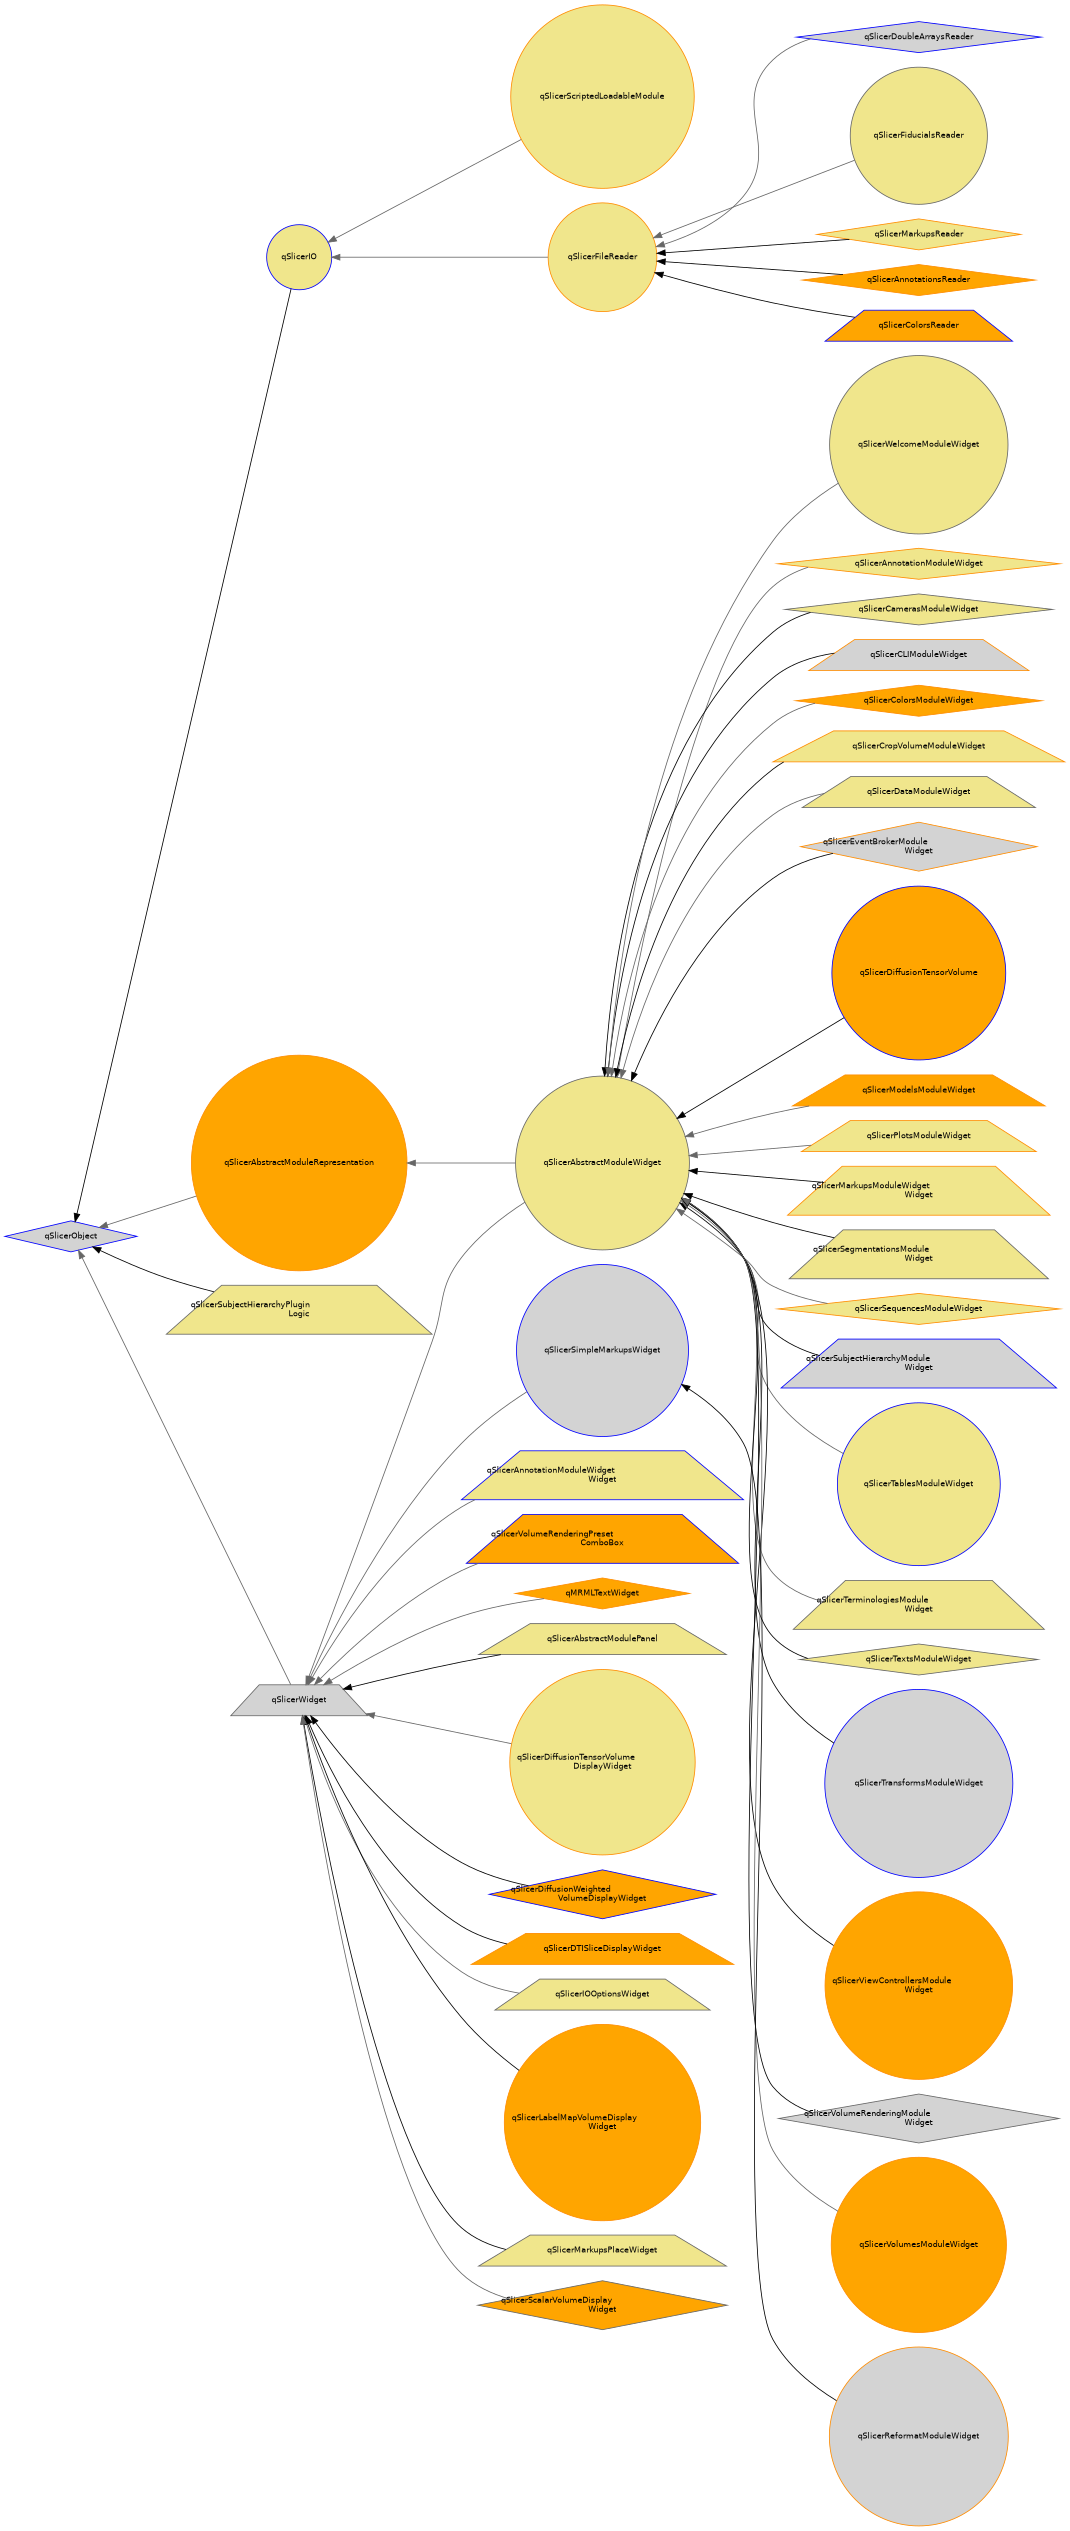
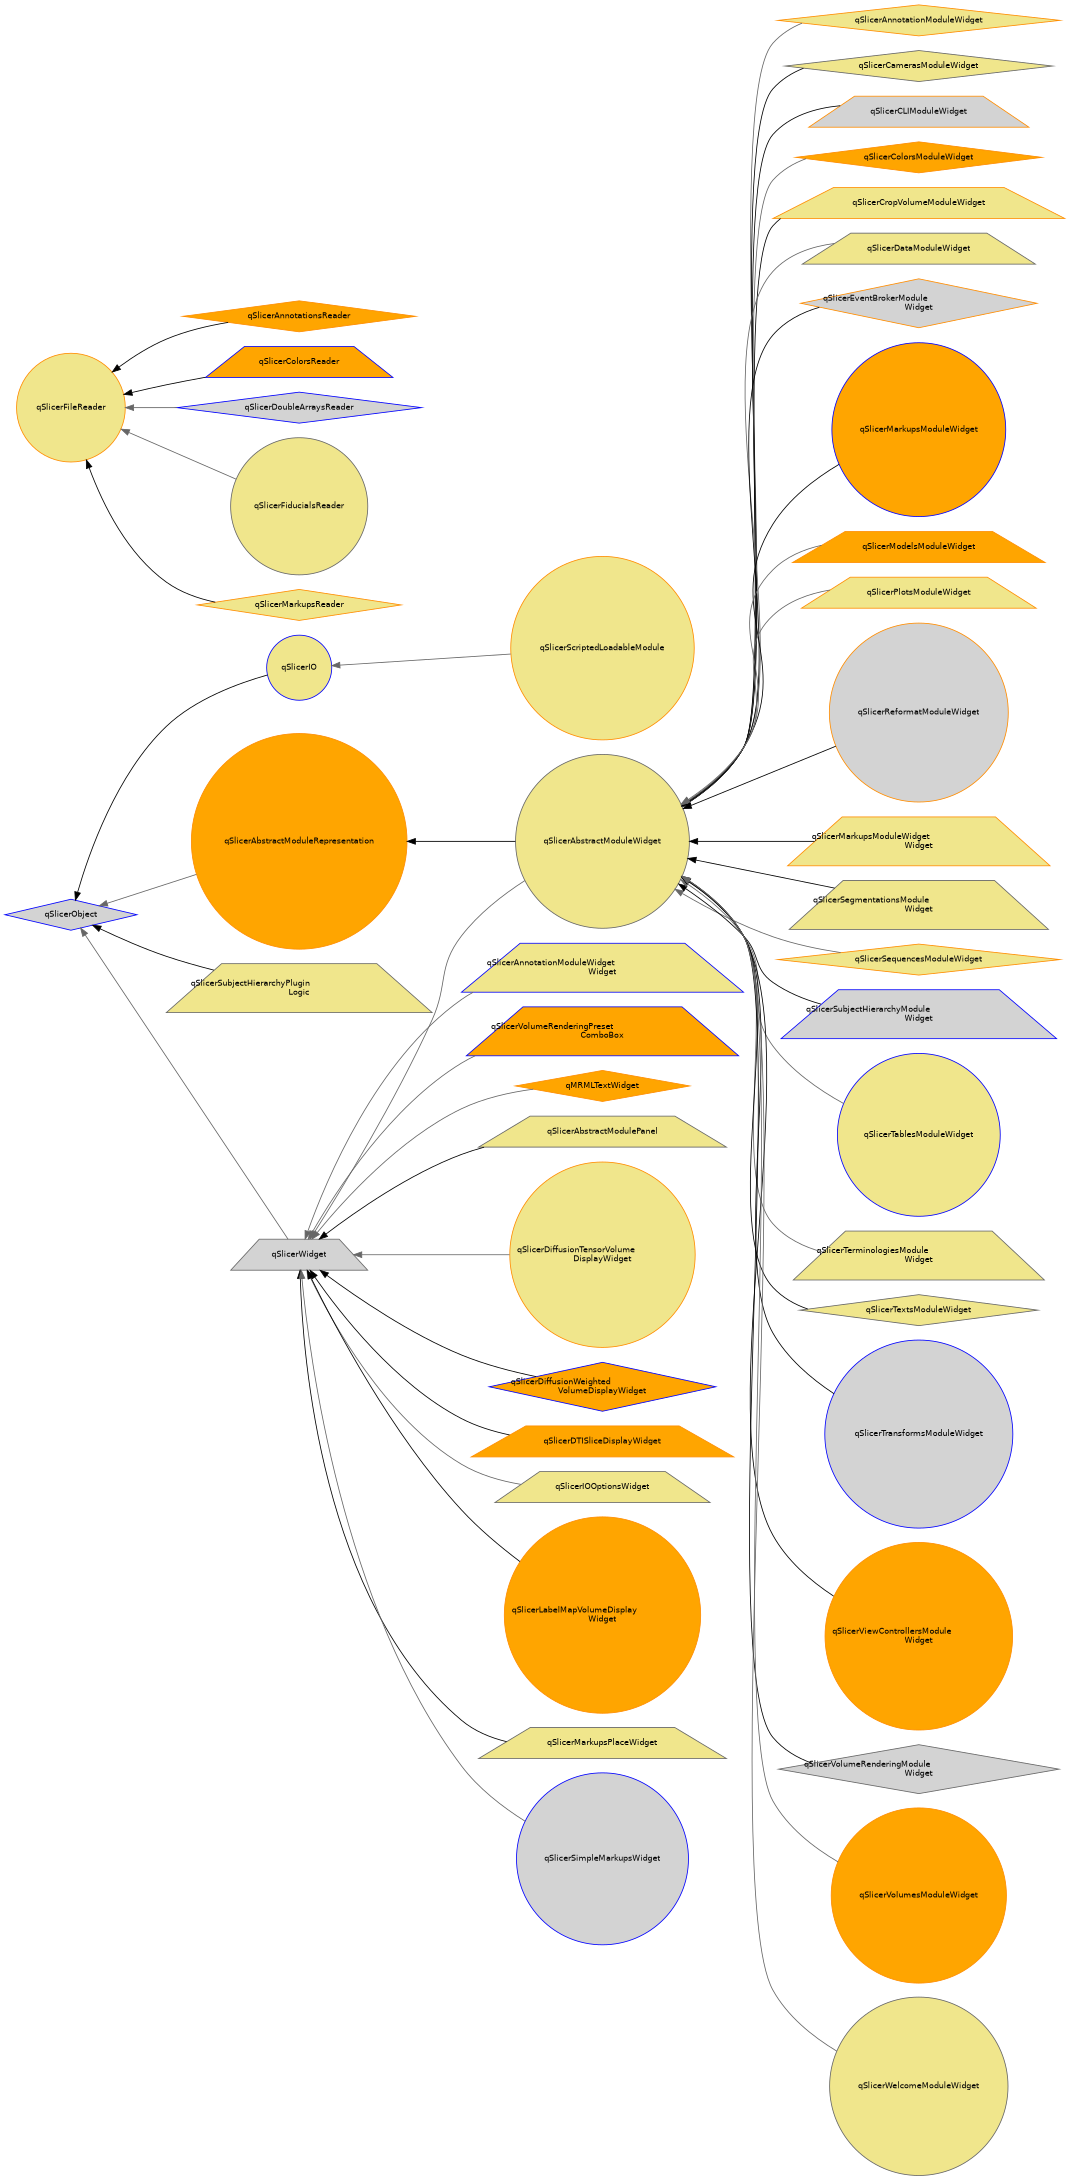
(444, 257) -> none
(919, 973) -> (919, 430)
(465, 1163) -> (465, 841)
(755, 2110) -> (763, 776)
(602, 2305) -> none
